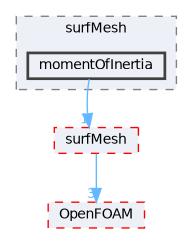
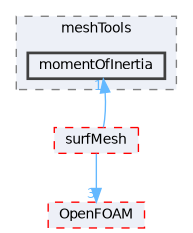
(96, 29) -> (96, 29)
(87, 98) -> (105, 110)
